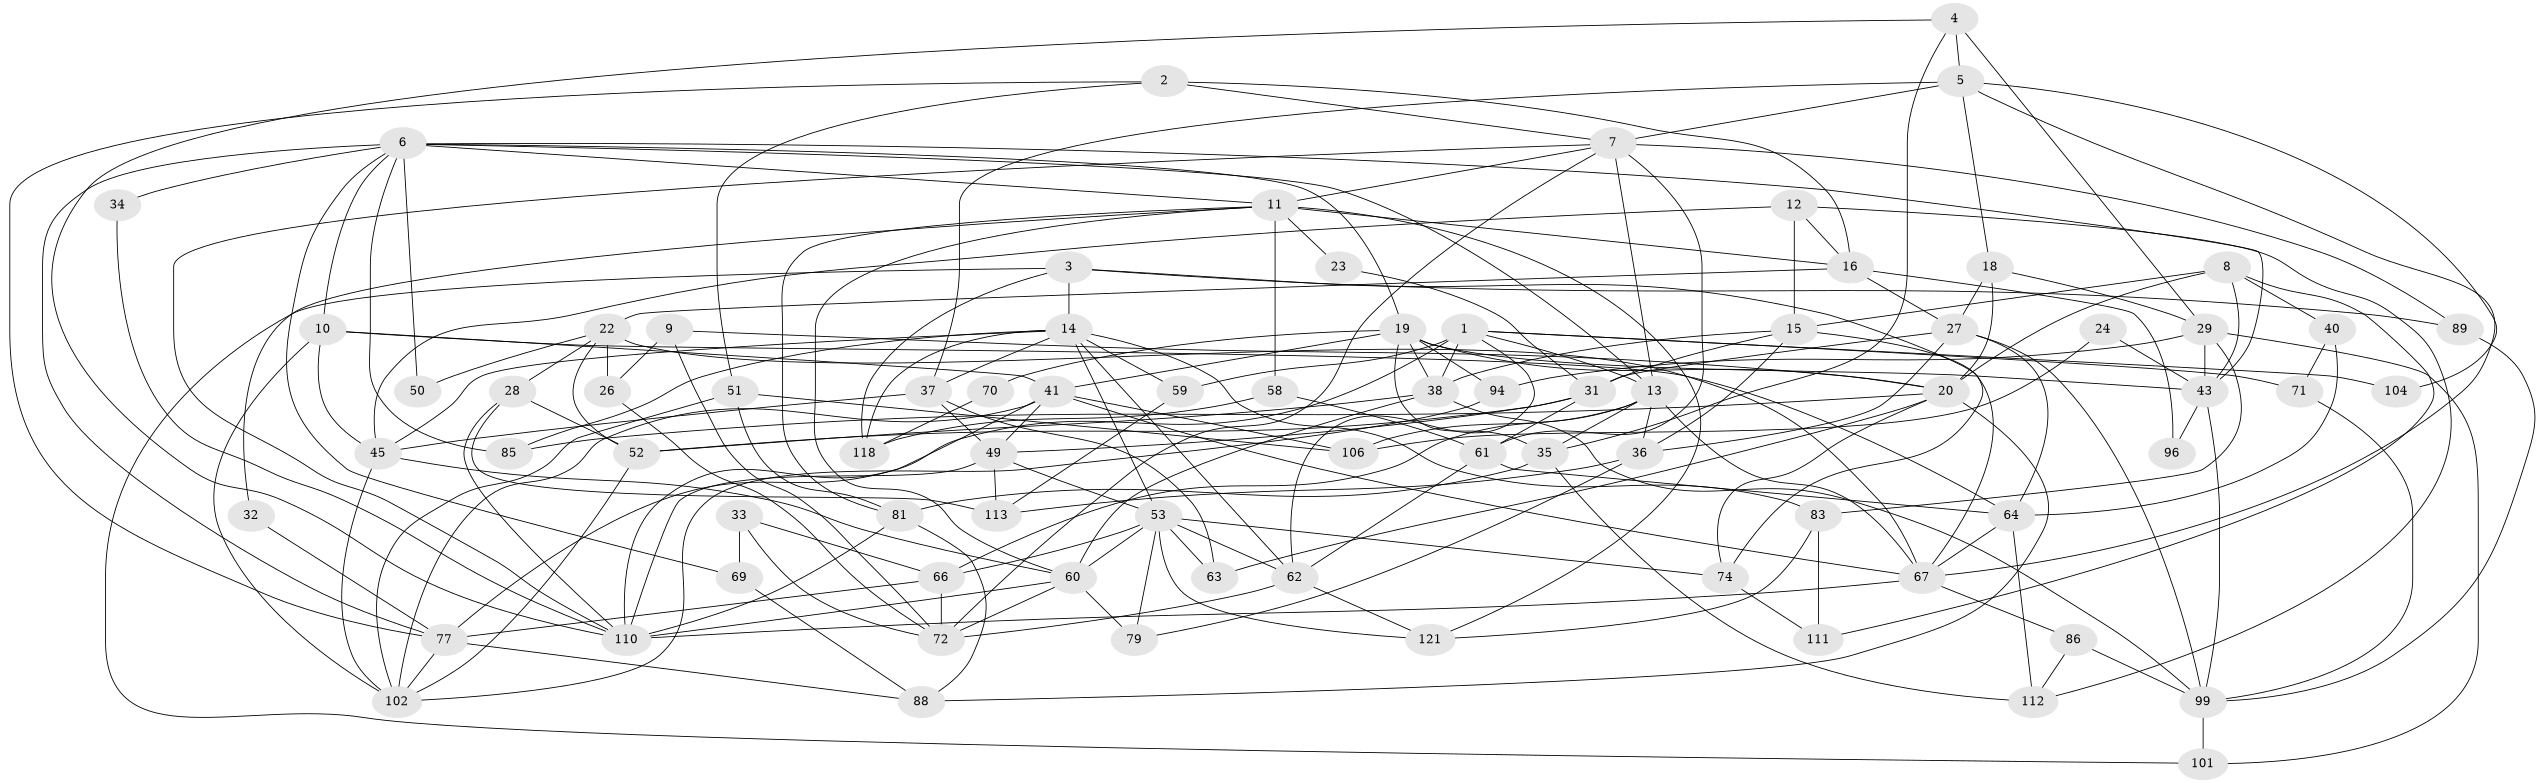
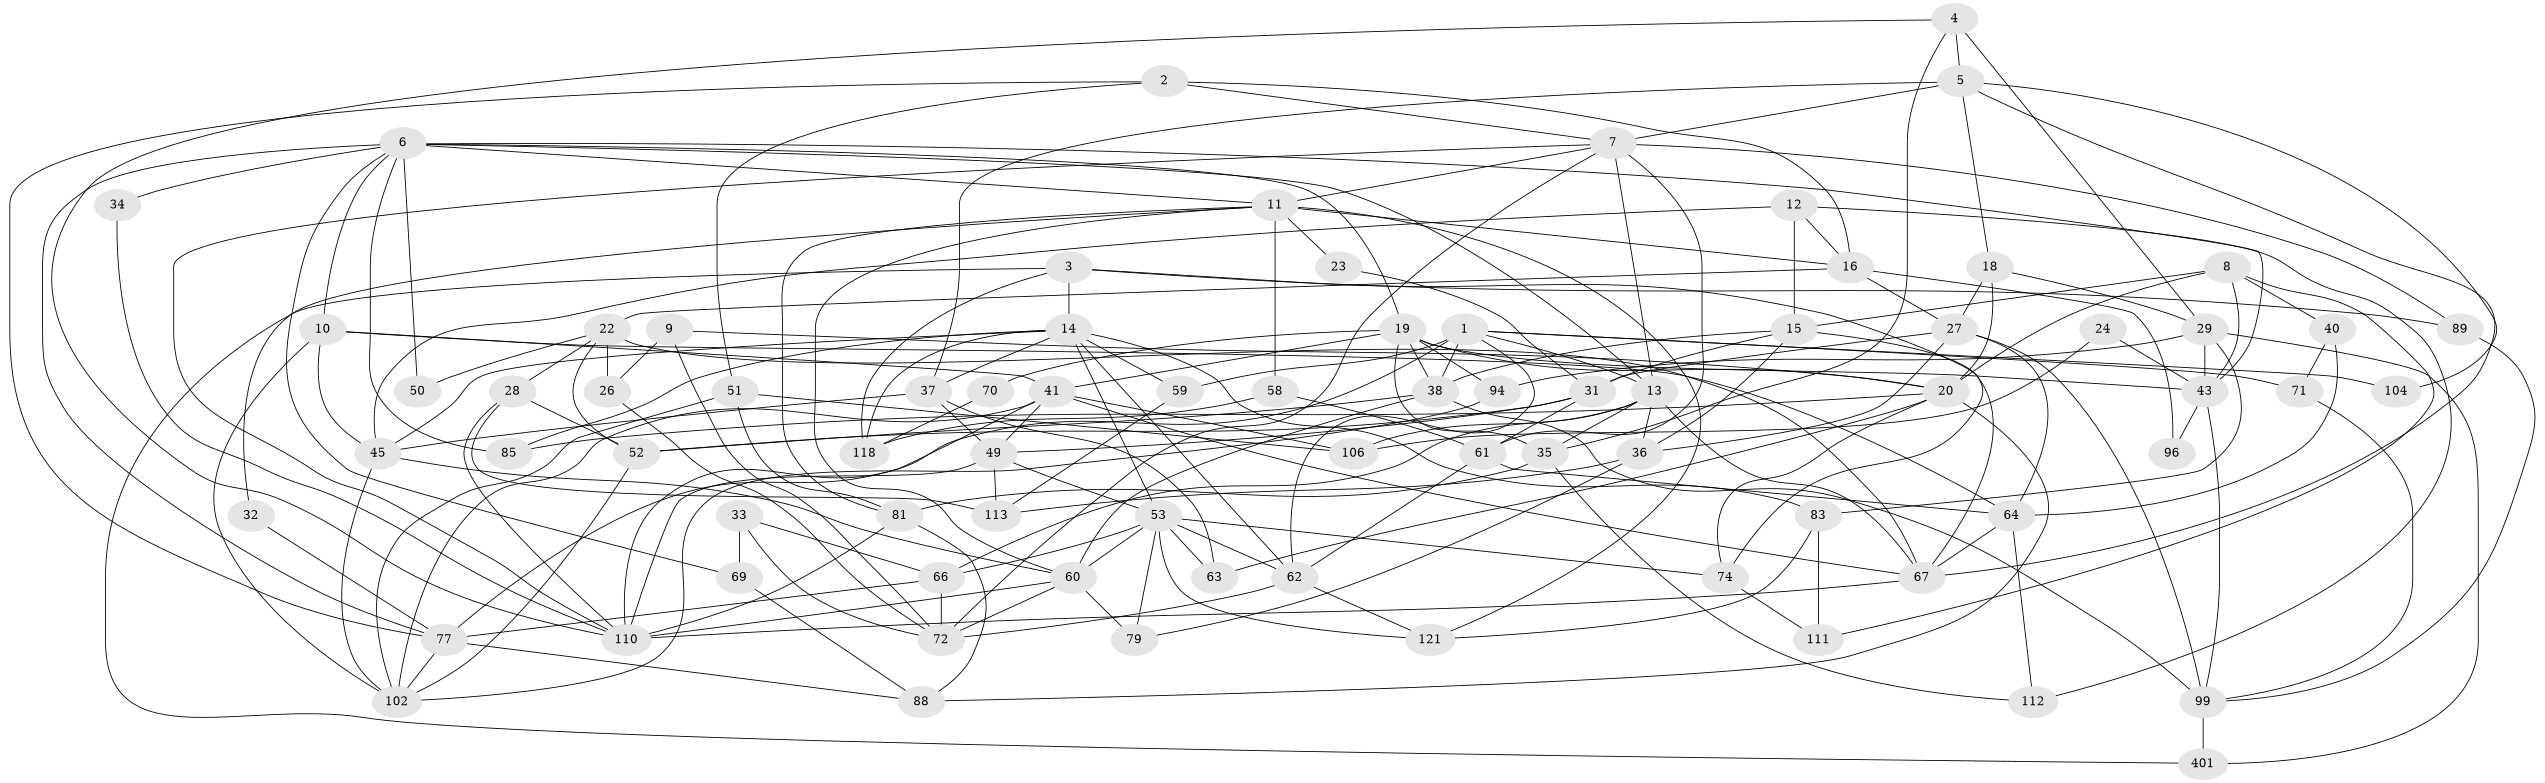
(2074, 640) -> none
(2203, 764) -> (2203, 764)
